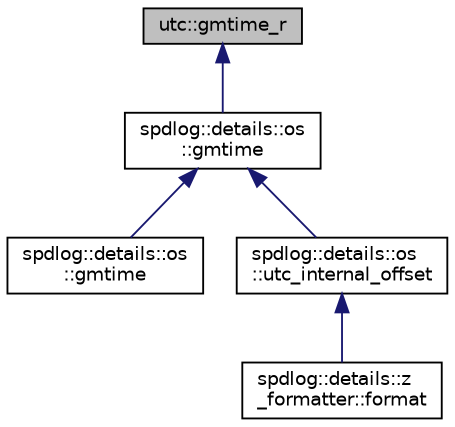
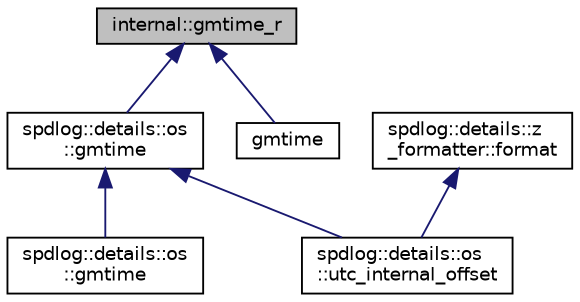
(223, 26) -> (197, 26)
none -> (288, 141)
(342, 338) -> (435, 211)
